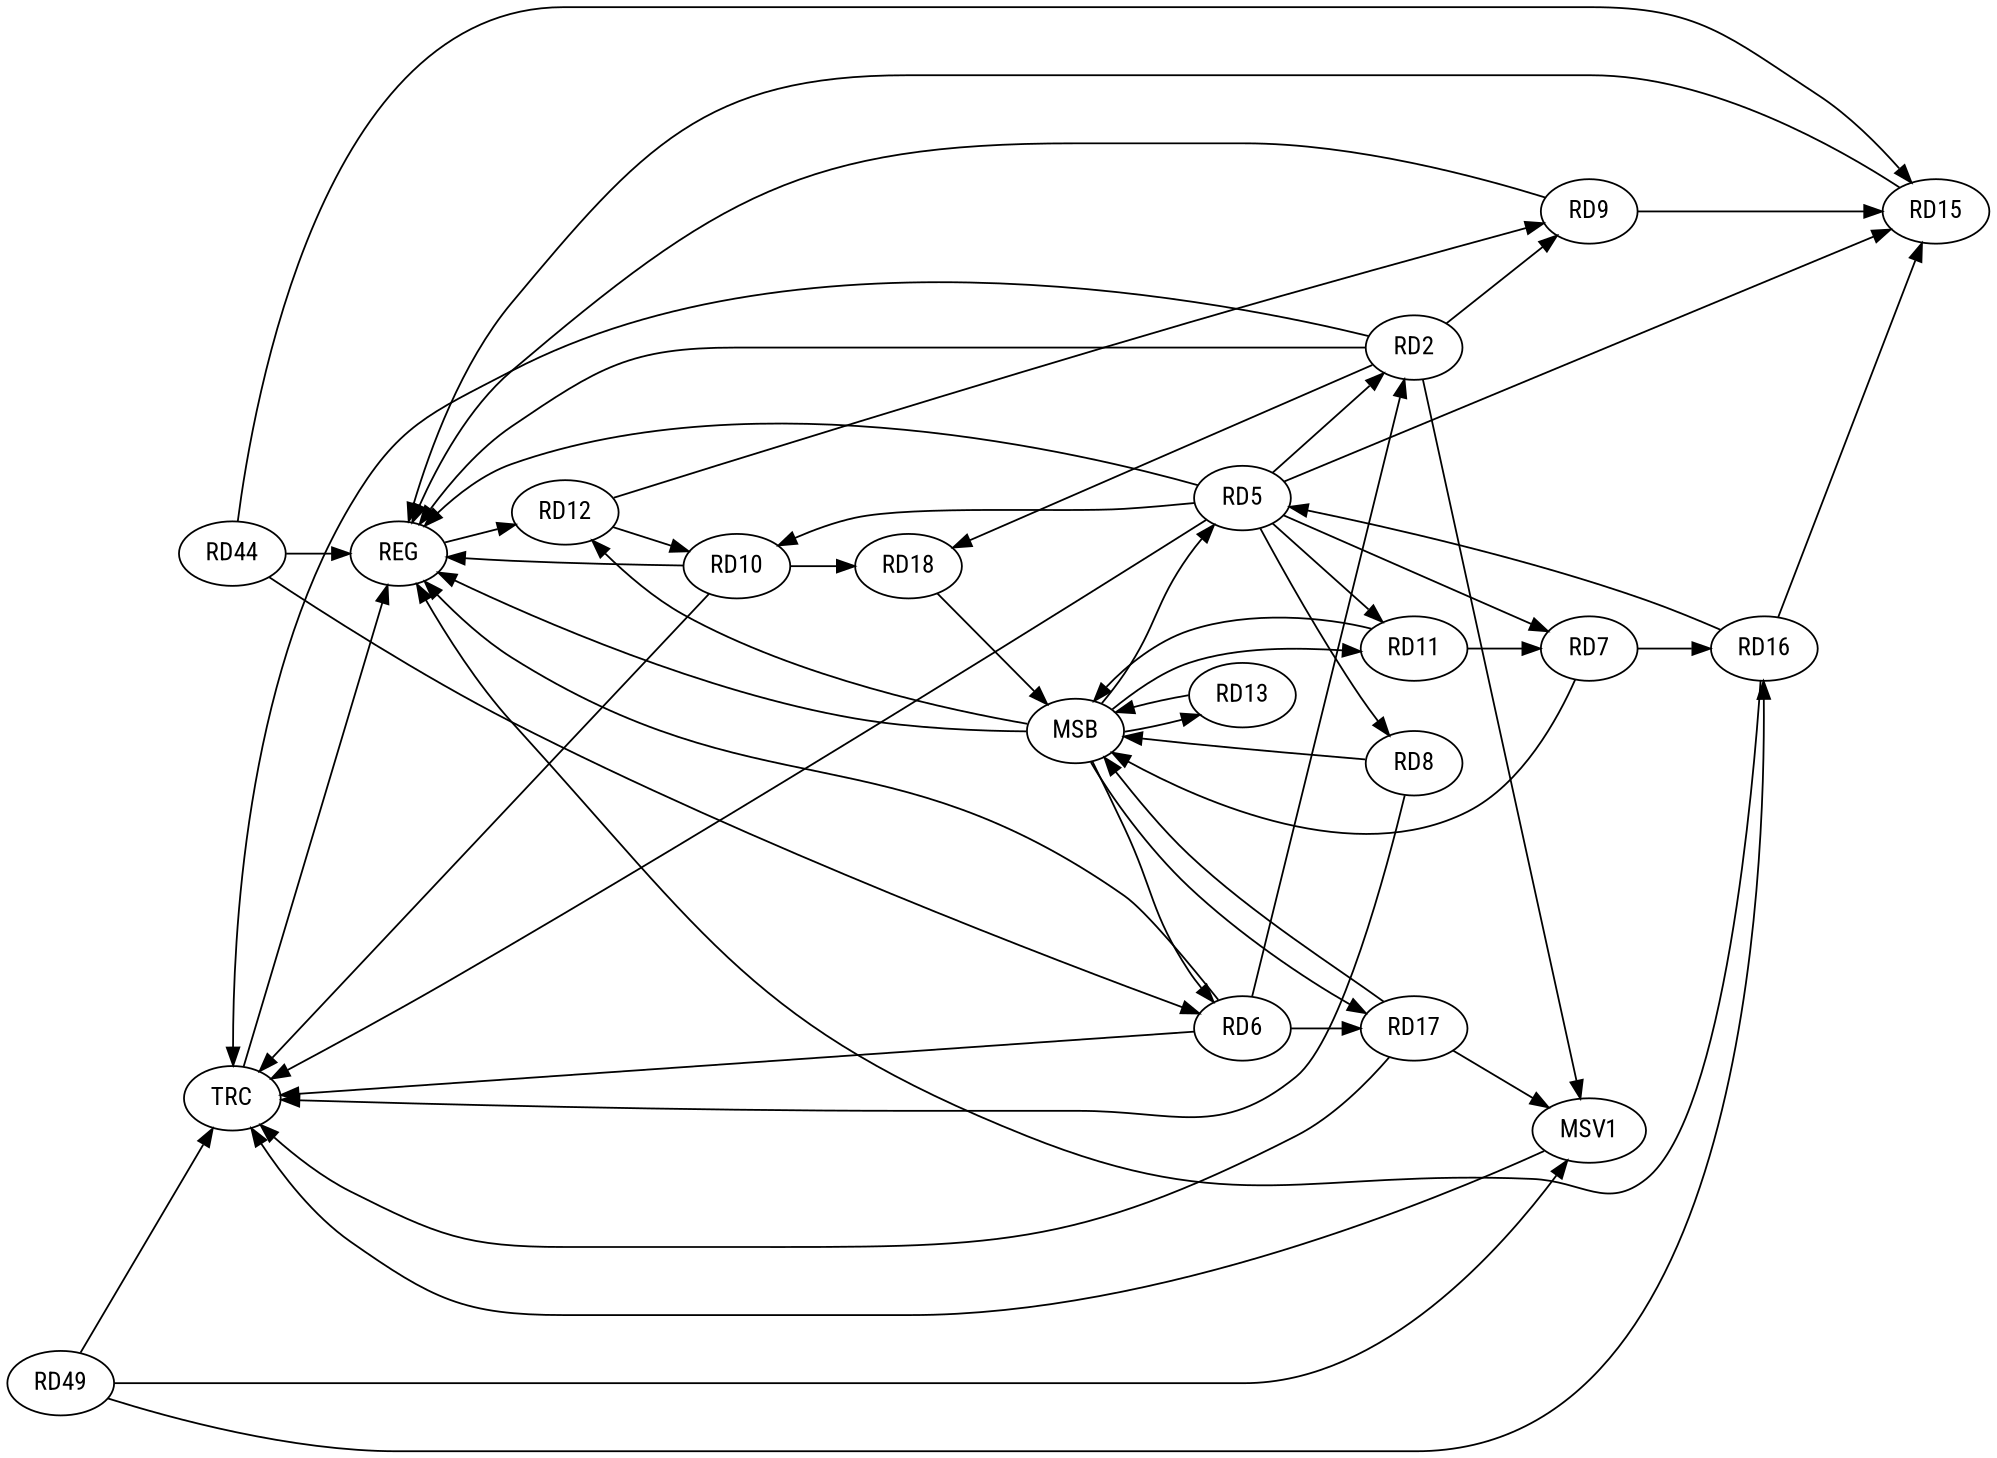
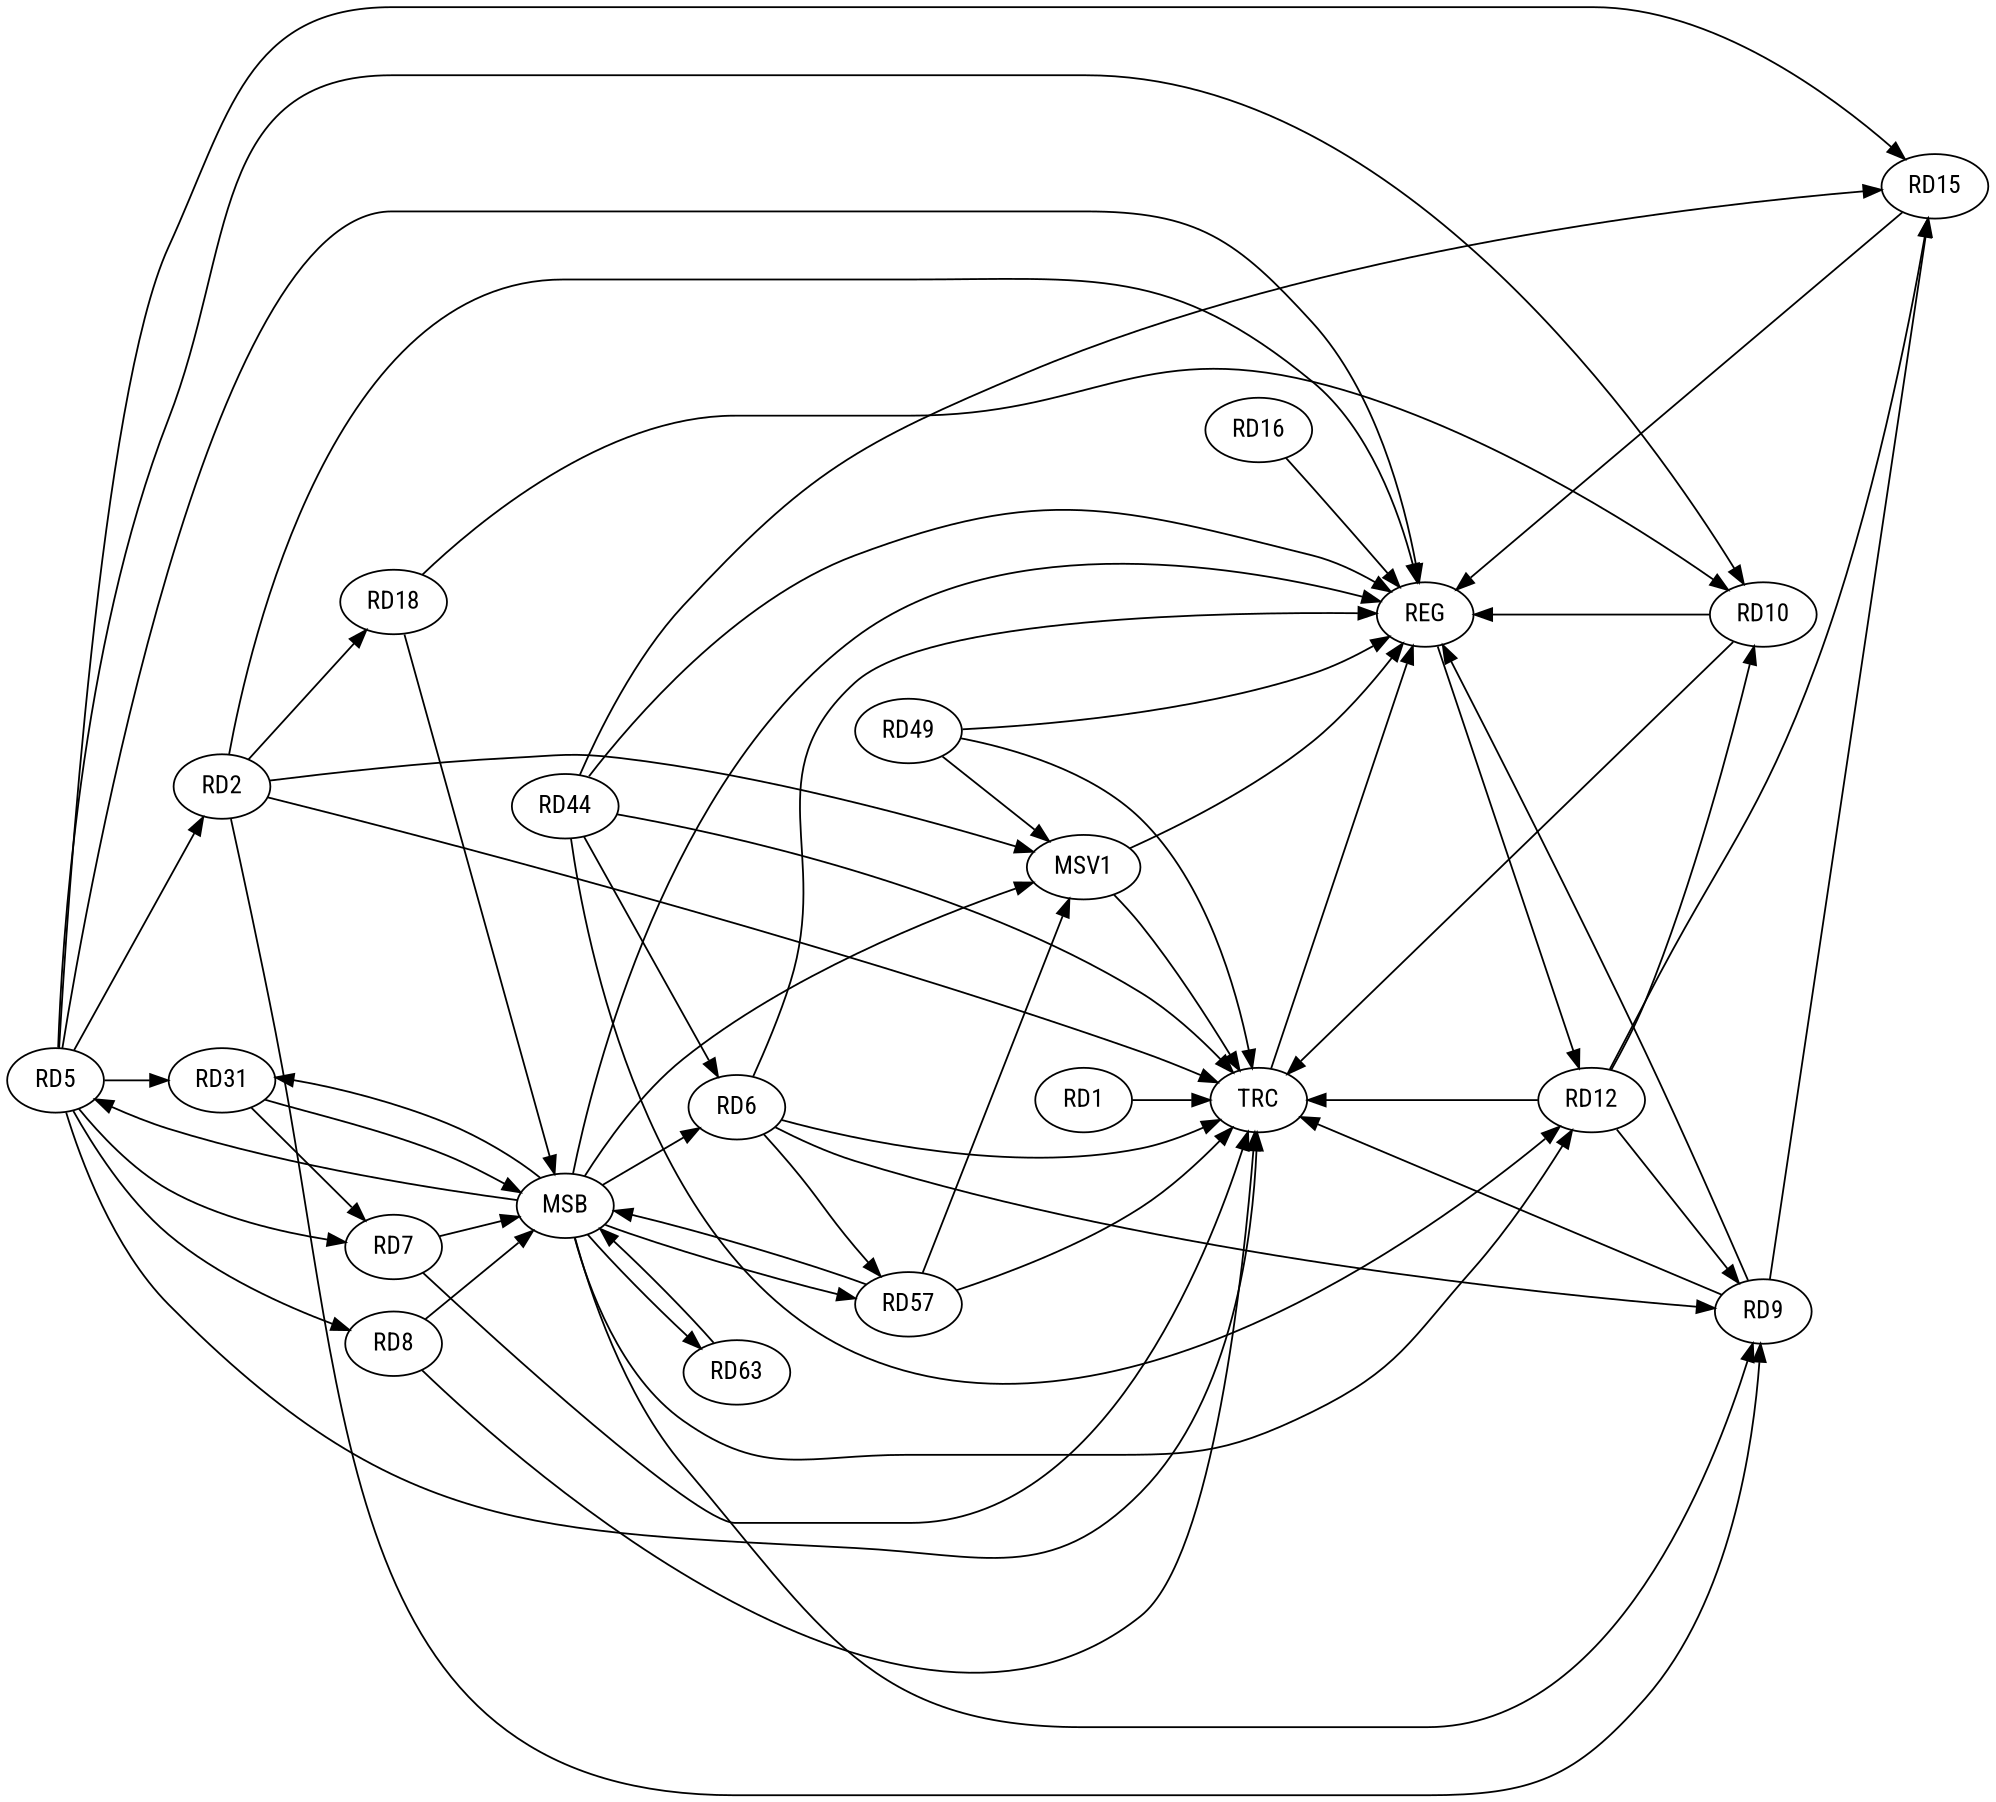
(1847, 439) -> (1814, 670)
(1517, 560) -> none
(813, 566) -> (1070, 394)
(1414, 649) -> (222, 1080)
(1665, 649) -> (888, 1523)
(1242, 695) -> (737, 1372)
(1326, 697) -> (1229, 1248)
none -> (1274, 770)
none -> (936, 898)
none -> (764, 1004)
(1414, 1028) -> (909, 1304)
none -> (1084, 1100)
none -> (1432, 1100)
none -> (1509, 1205)
none -> (926, 1373)
(1213, 1451) -> (1172, 707)
none -> (1136, 1727)
